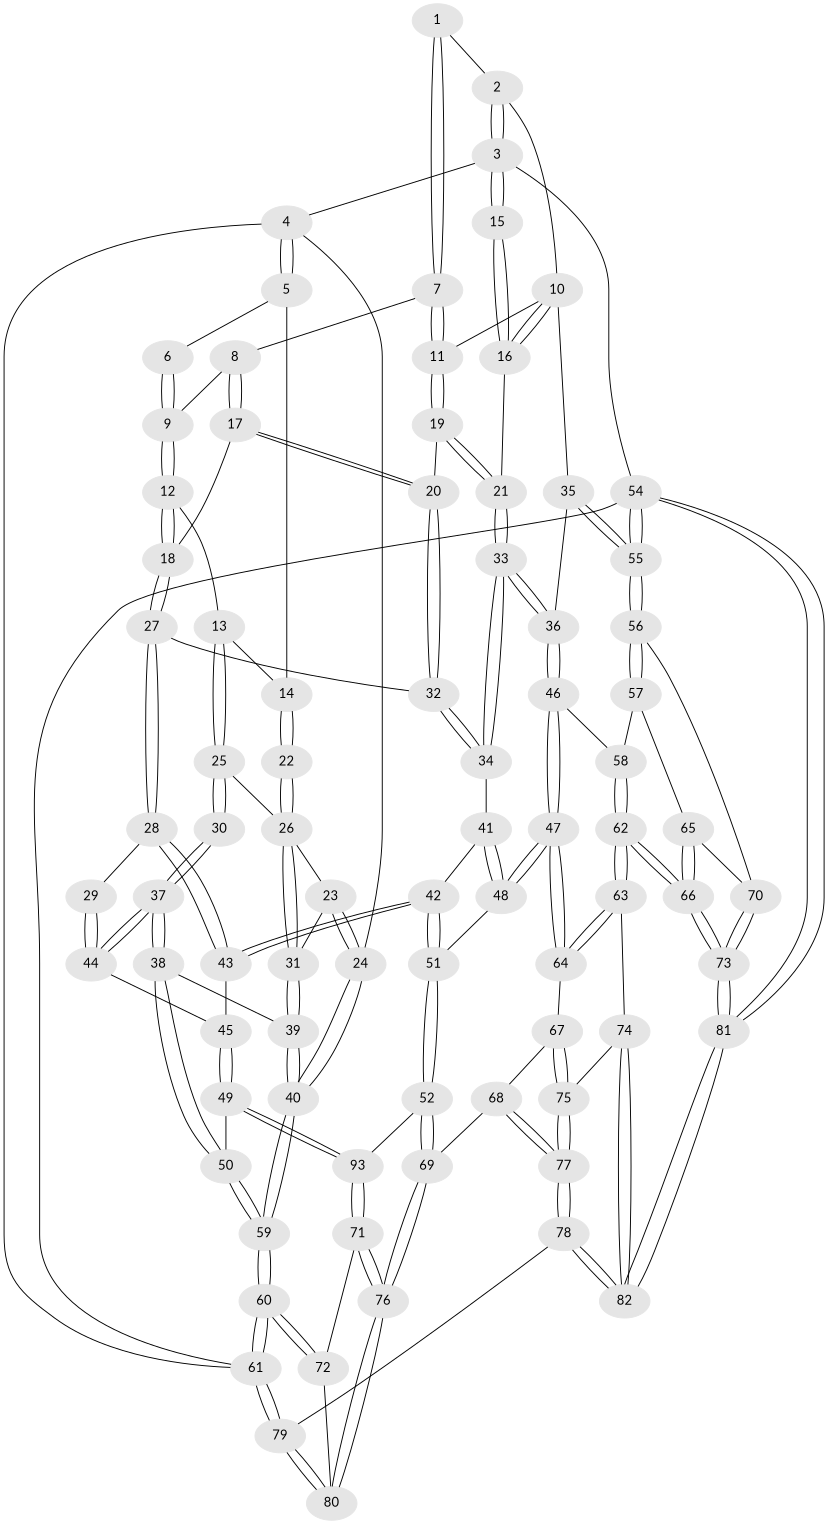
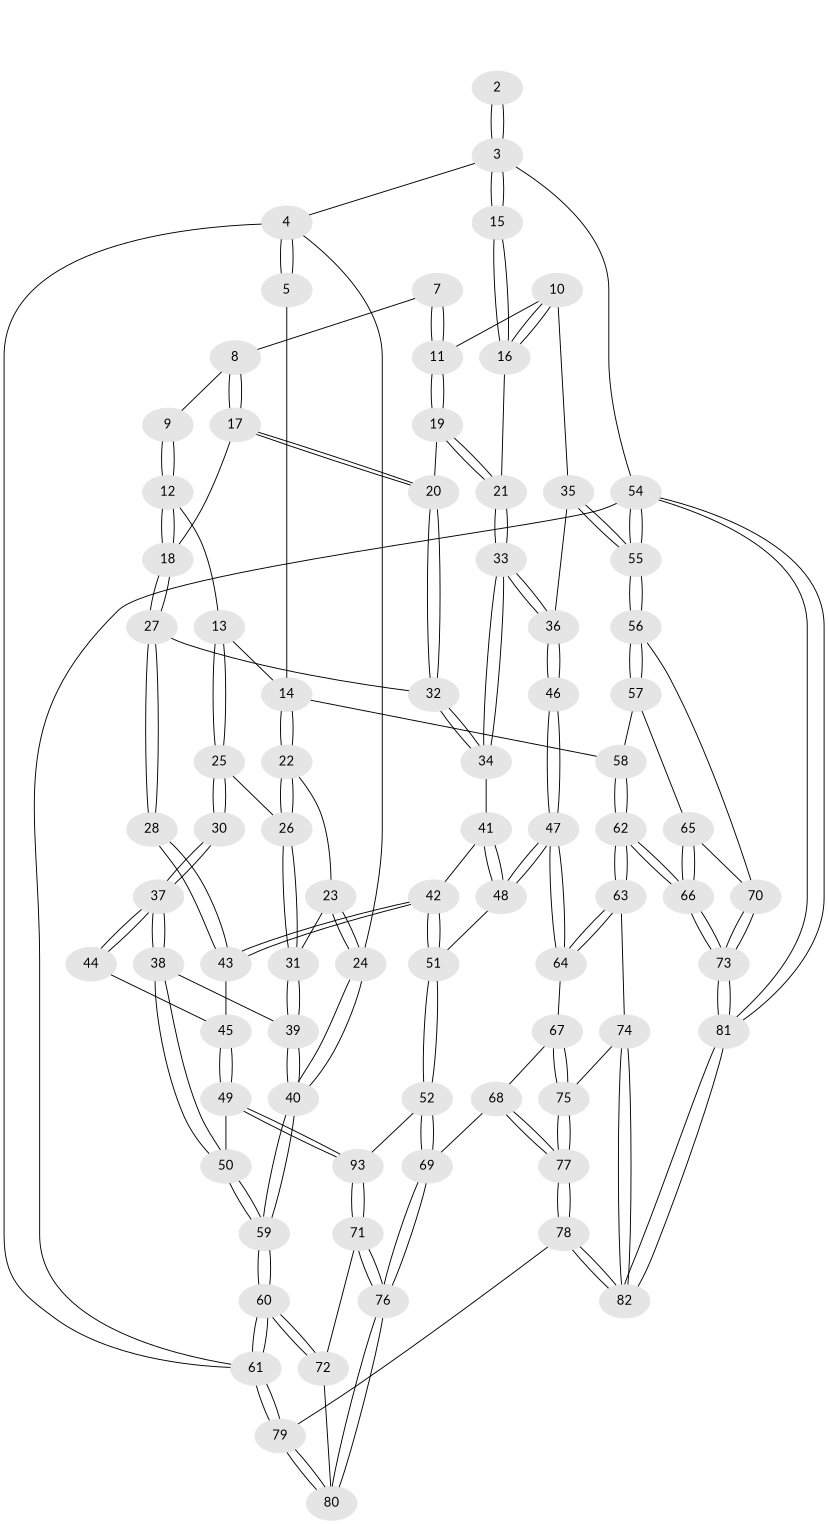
(437, 21) -> none
(543, 176) -> none
(168, 358) -> none
(587, 728) -> (439, 725)
(309, 863) -> (324, 825)
(91, 897) -> none
